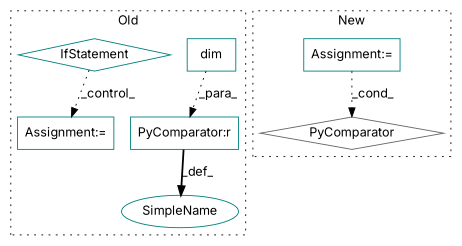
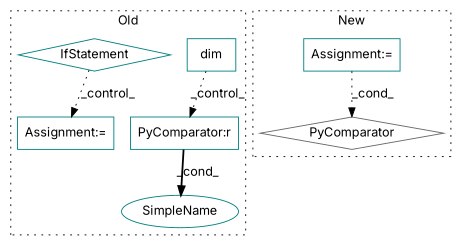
(218, 94) -> (218, 94)
(198, 172) -> (198, 172)
